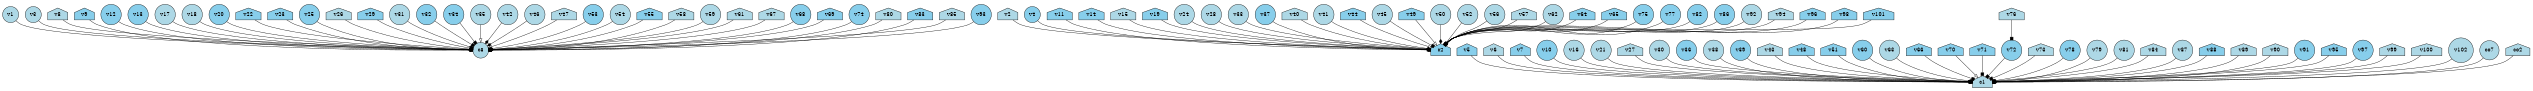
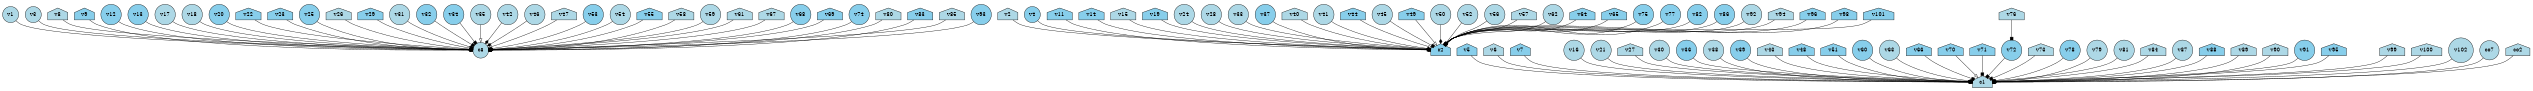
(1547, 50) -> none
(2363, 50) -> none
